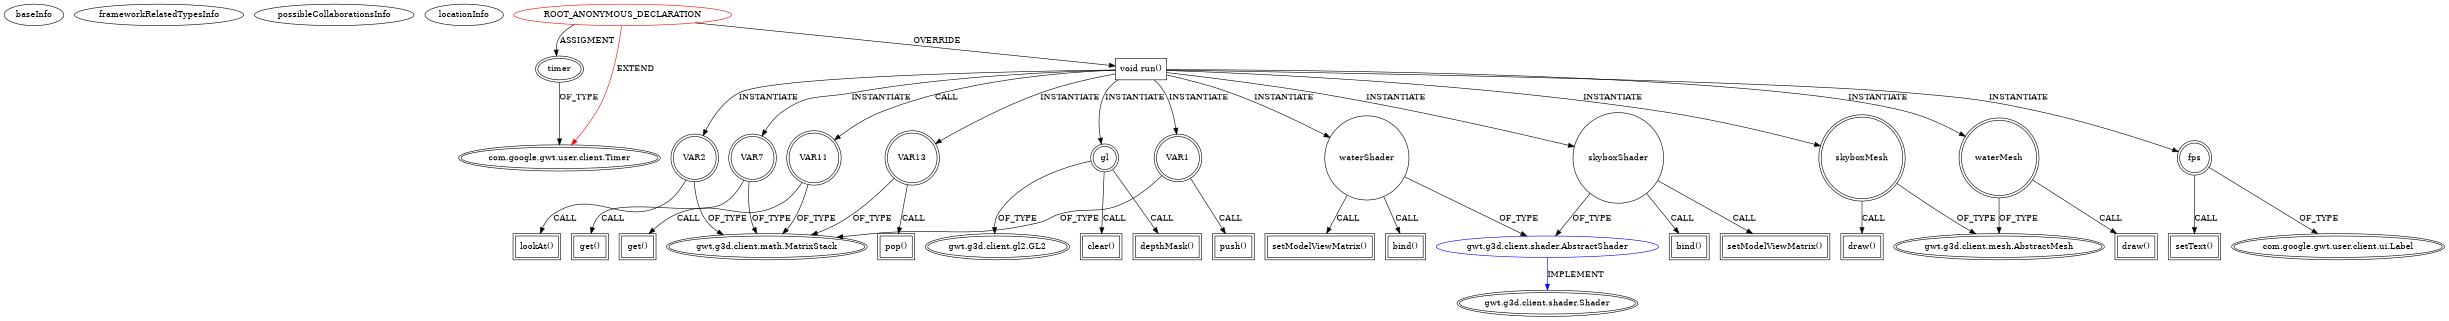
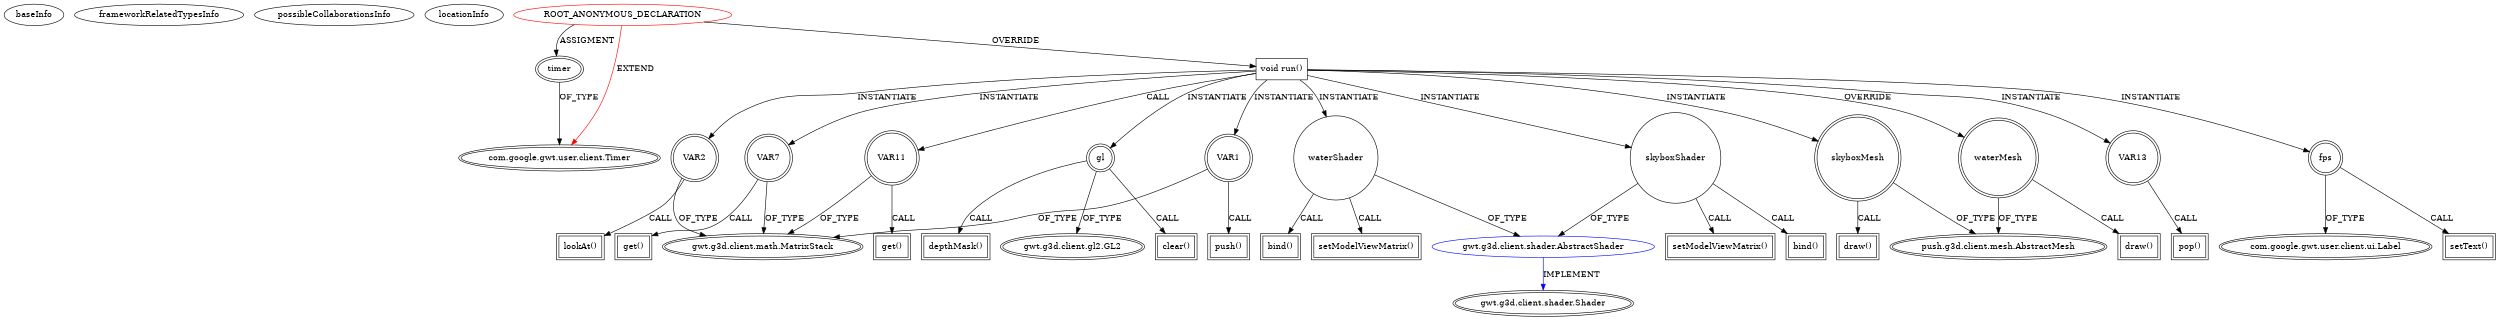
(1878, 97) -> (1868, 97)
(858, 210) -> none
(1999, 247) -> (1998, 247)
